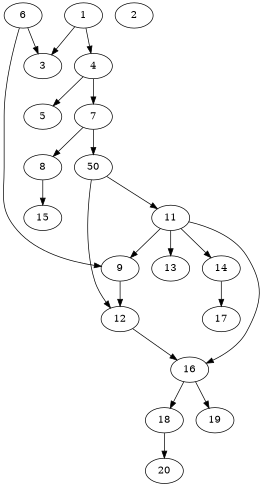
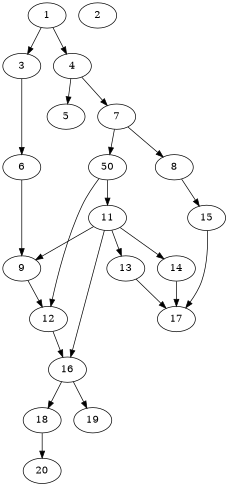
(32, 37) -> (22, 113)
none -> (205, 268)
none -> (148, 291)
